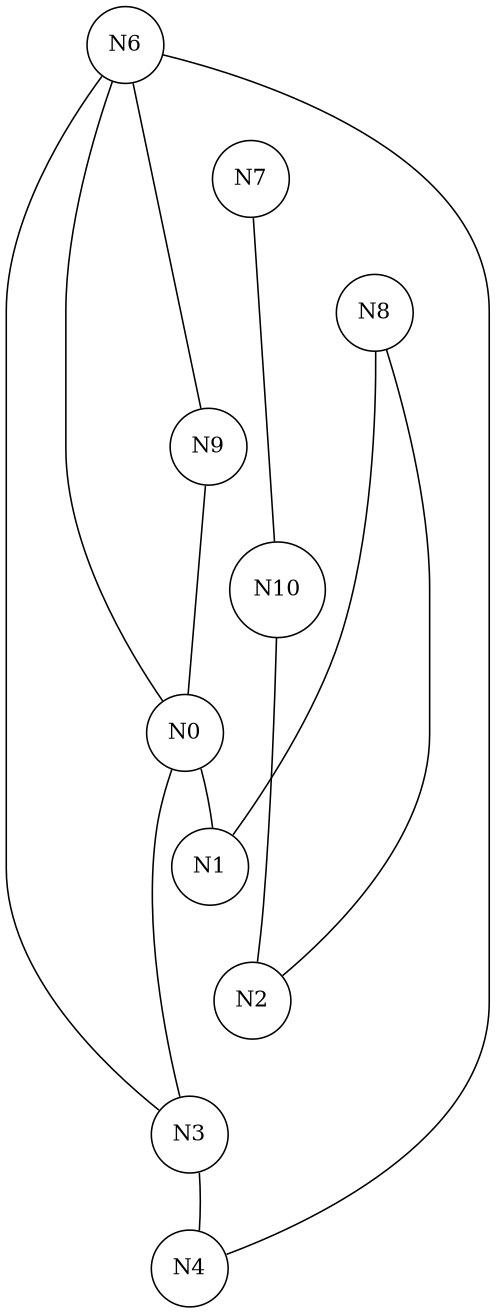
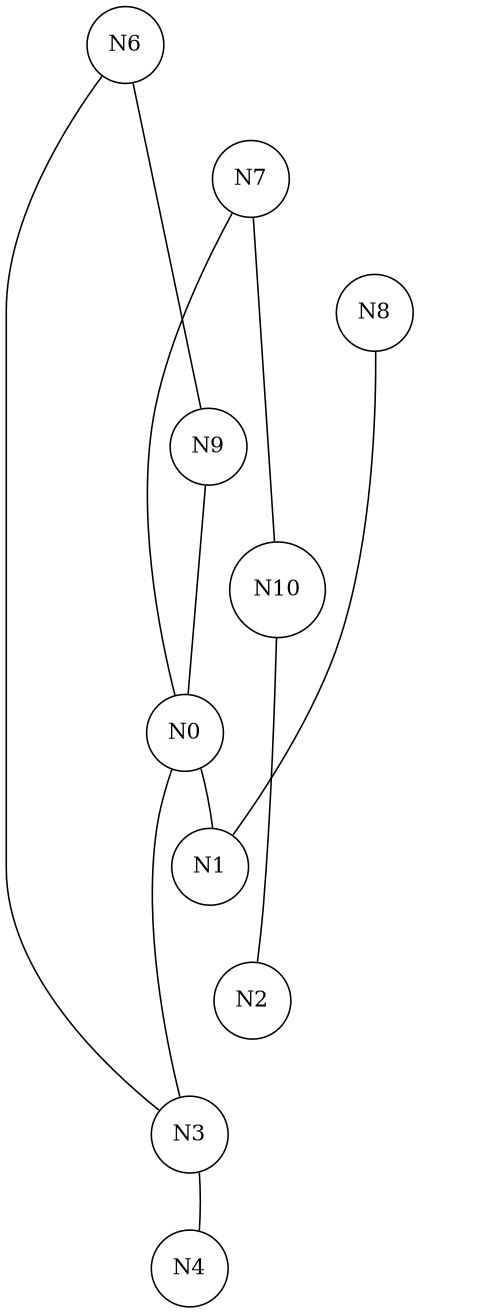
(66, 399) -> (150, 447)
(489, 627) -> none
(430, 685) -> none
